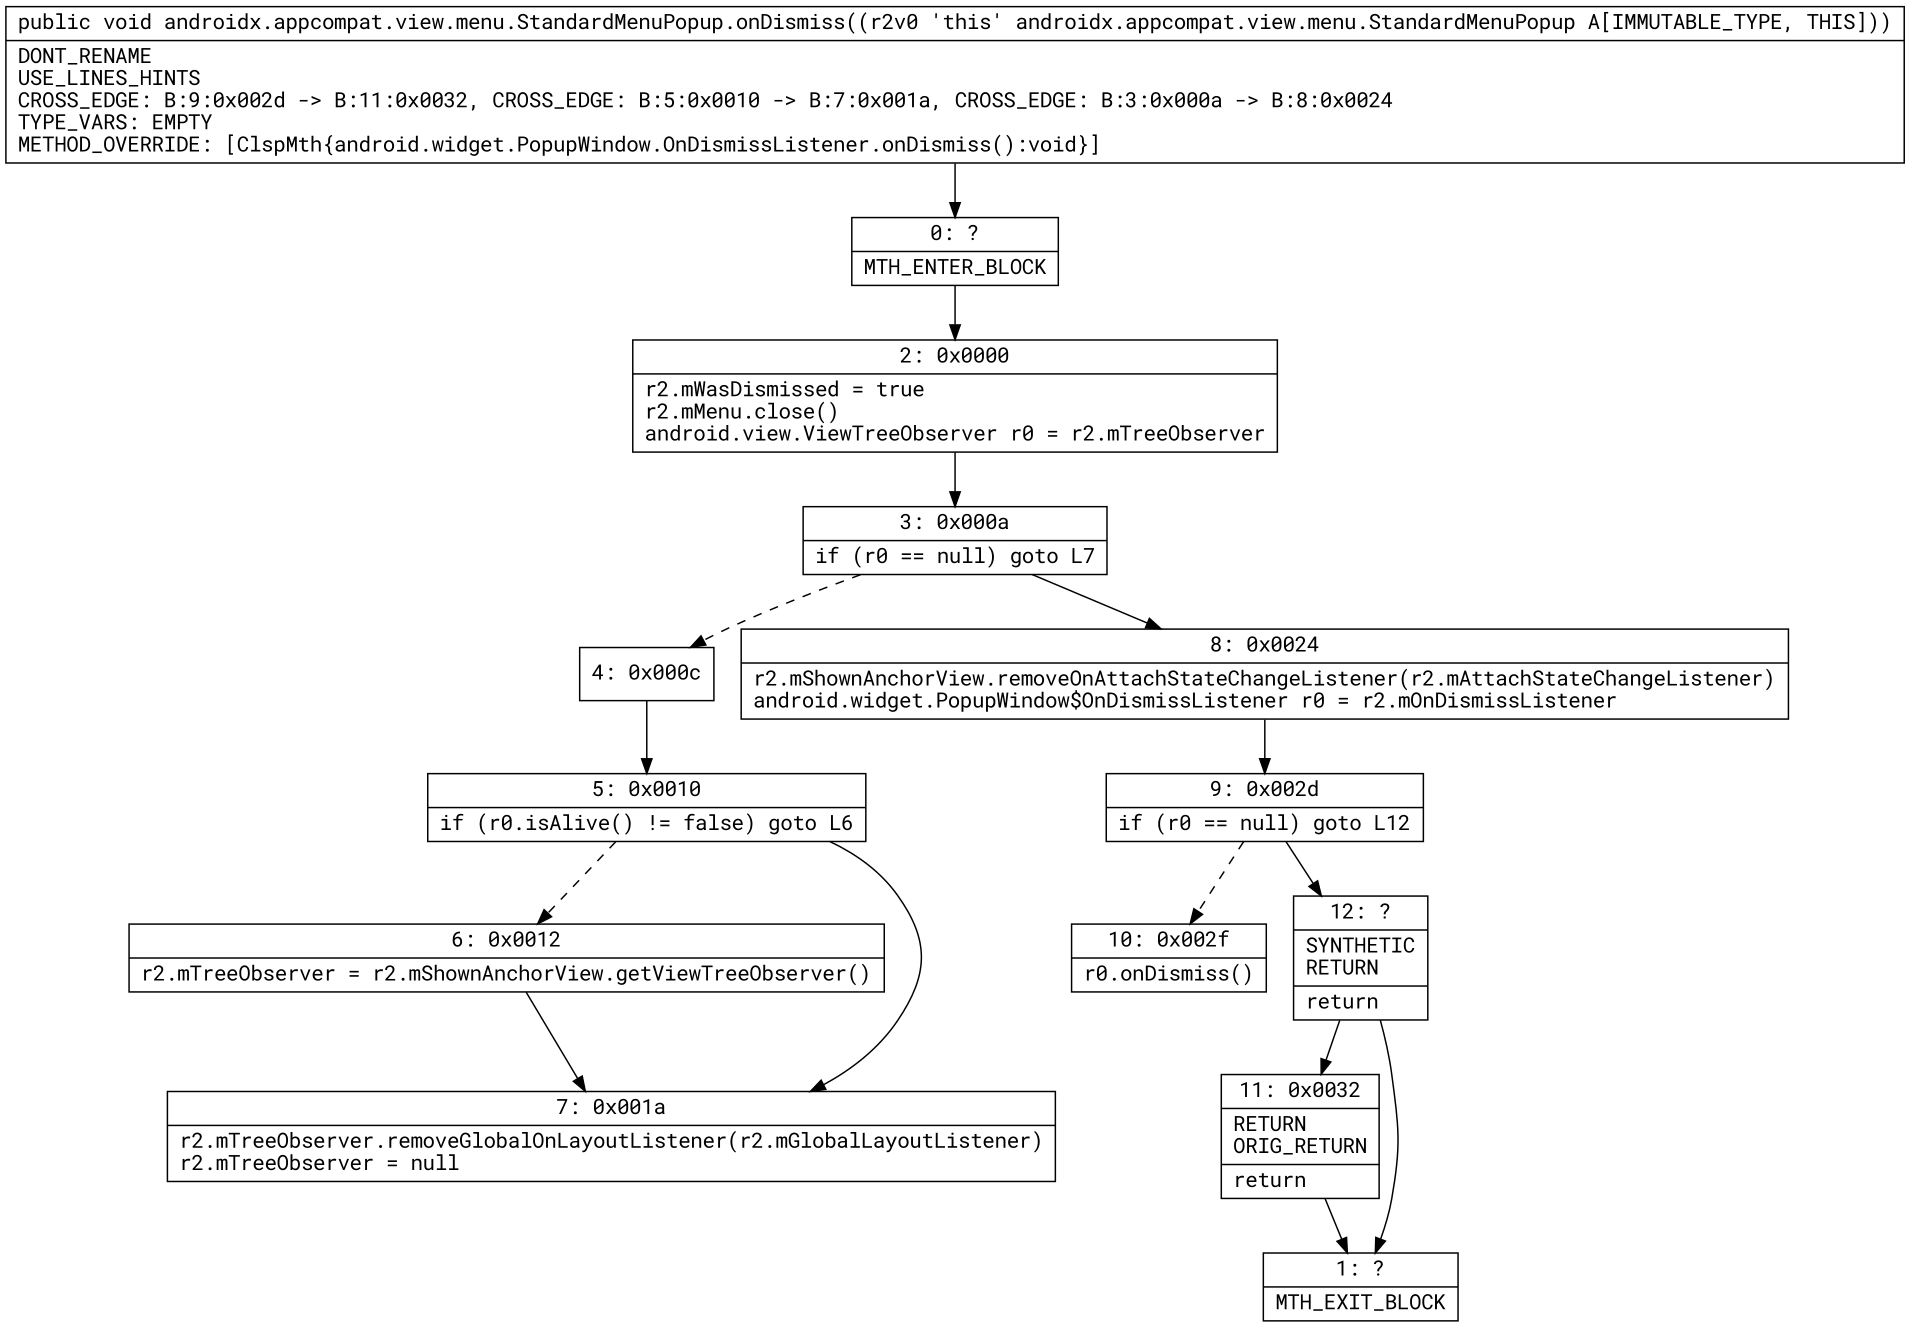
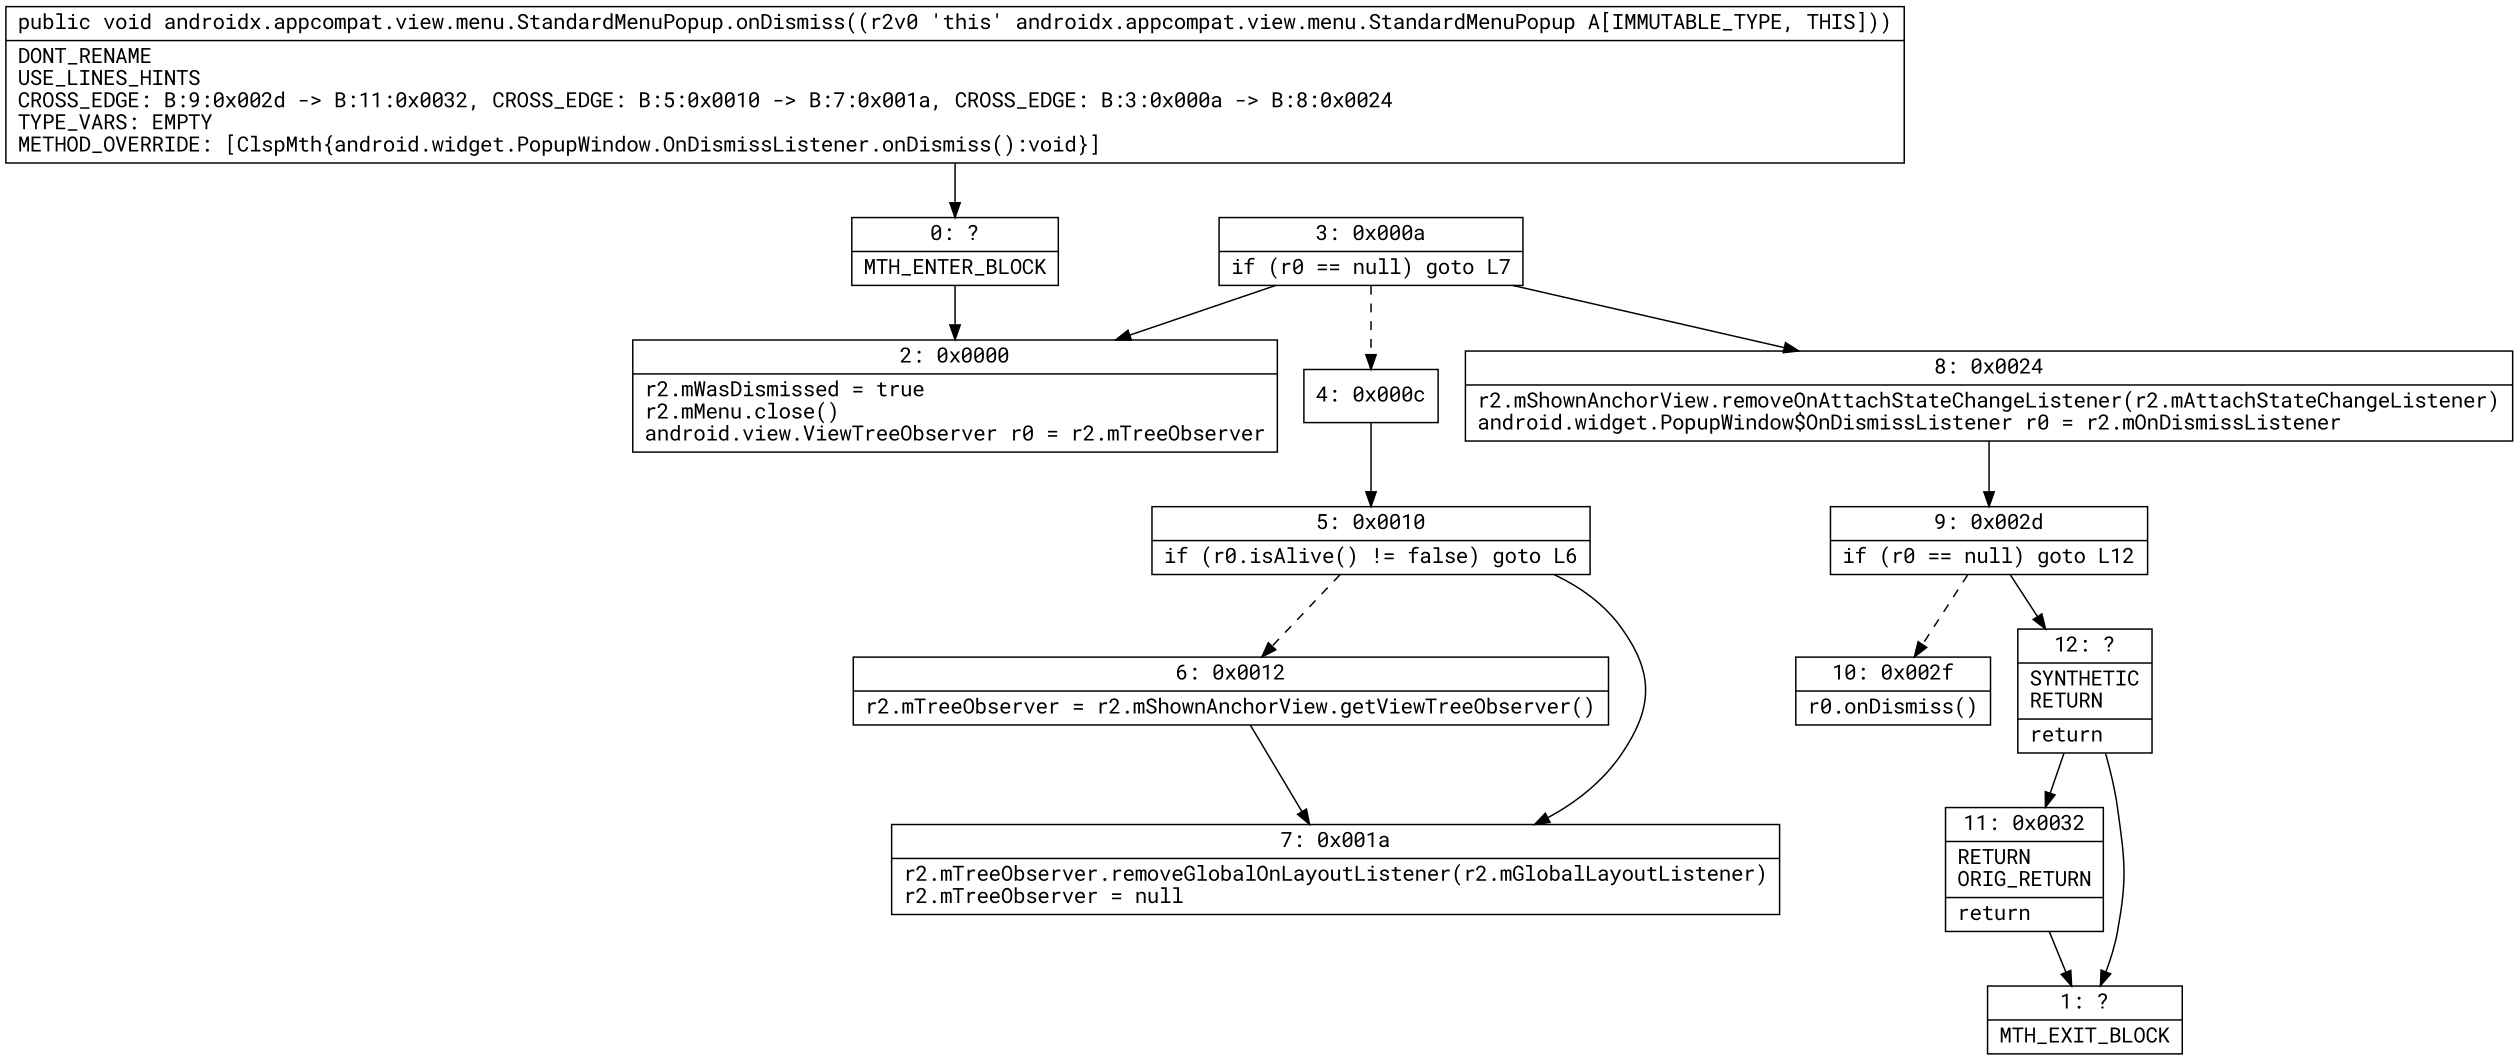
(955, 472) -> (1203, 310)
